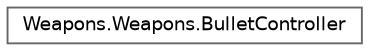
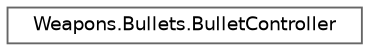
(185, 25) -> (185, 25)
